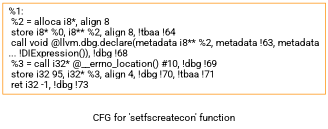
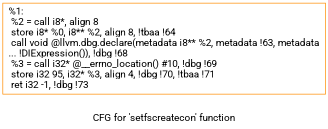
(59, 22) -> (54, 22)
